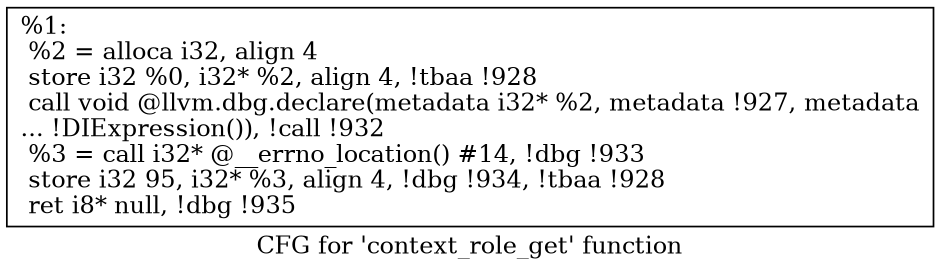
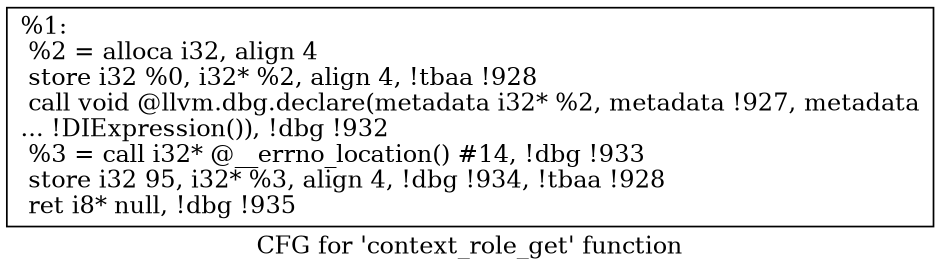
(203, 129) -> (205, 129)
